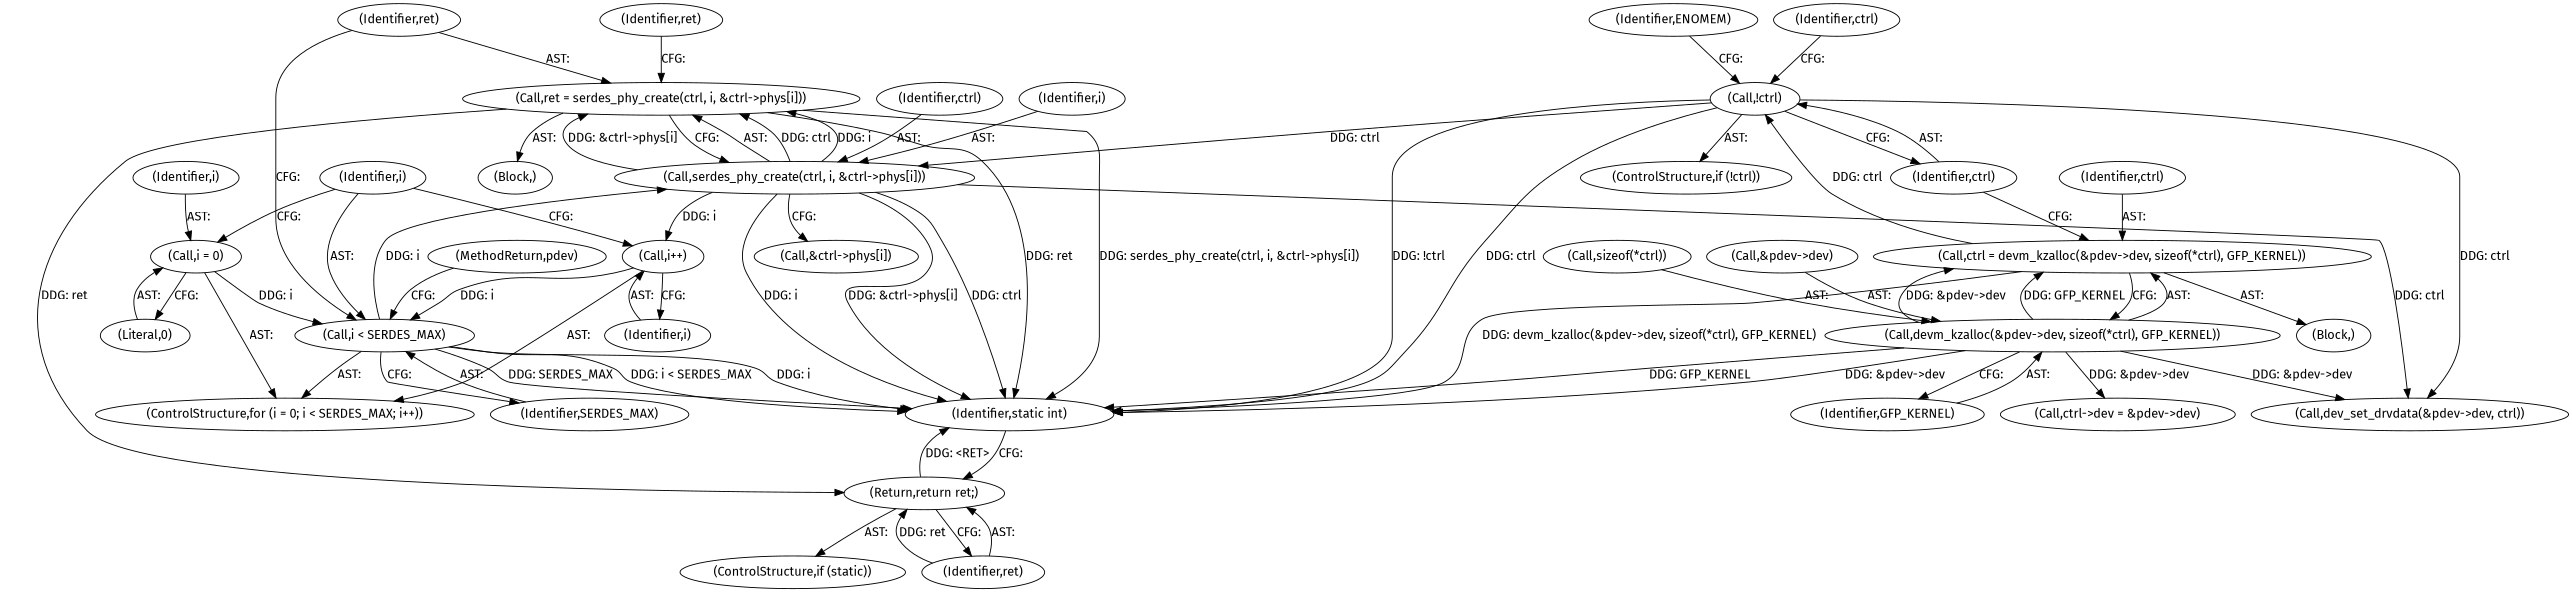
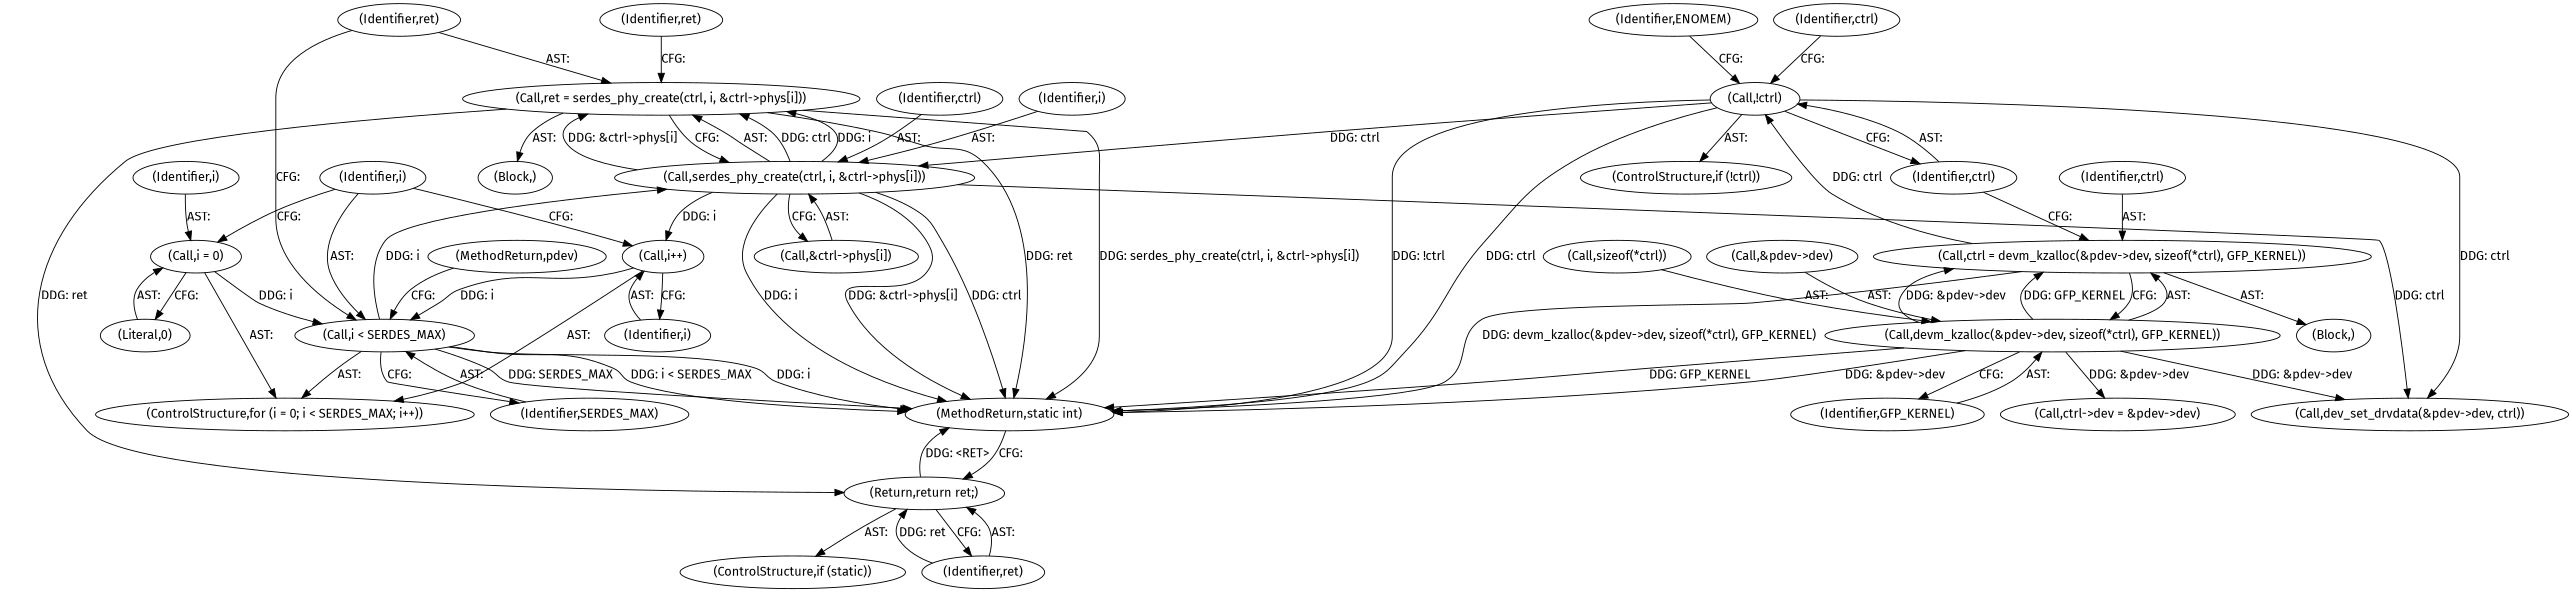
none -> (825, 220)
(1010, 414) -> (1010, 414)
